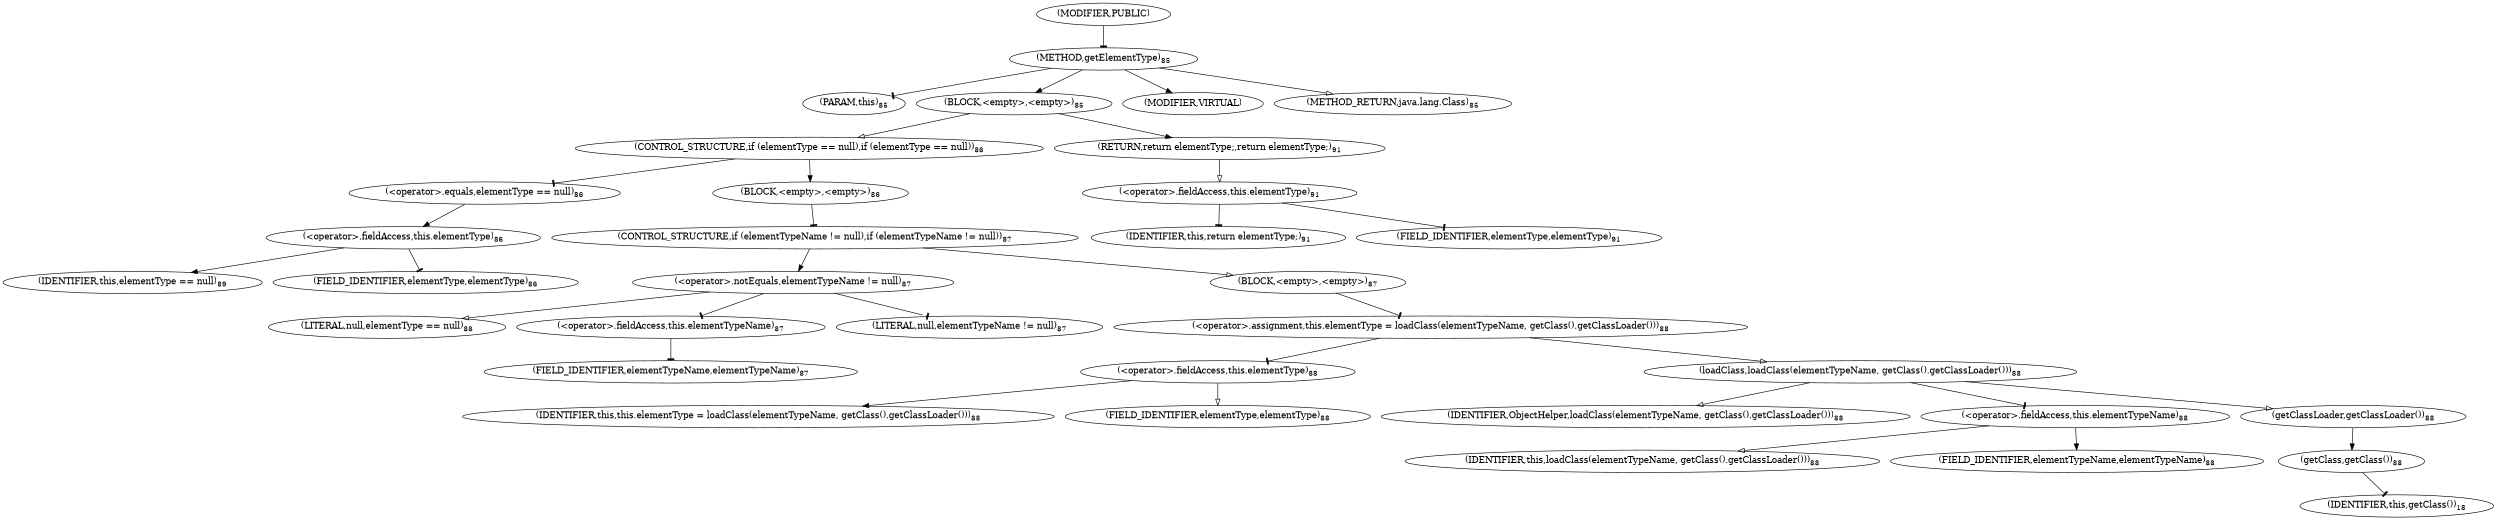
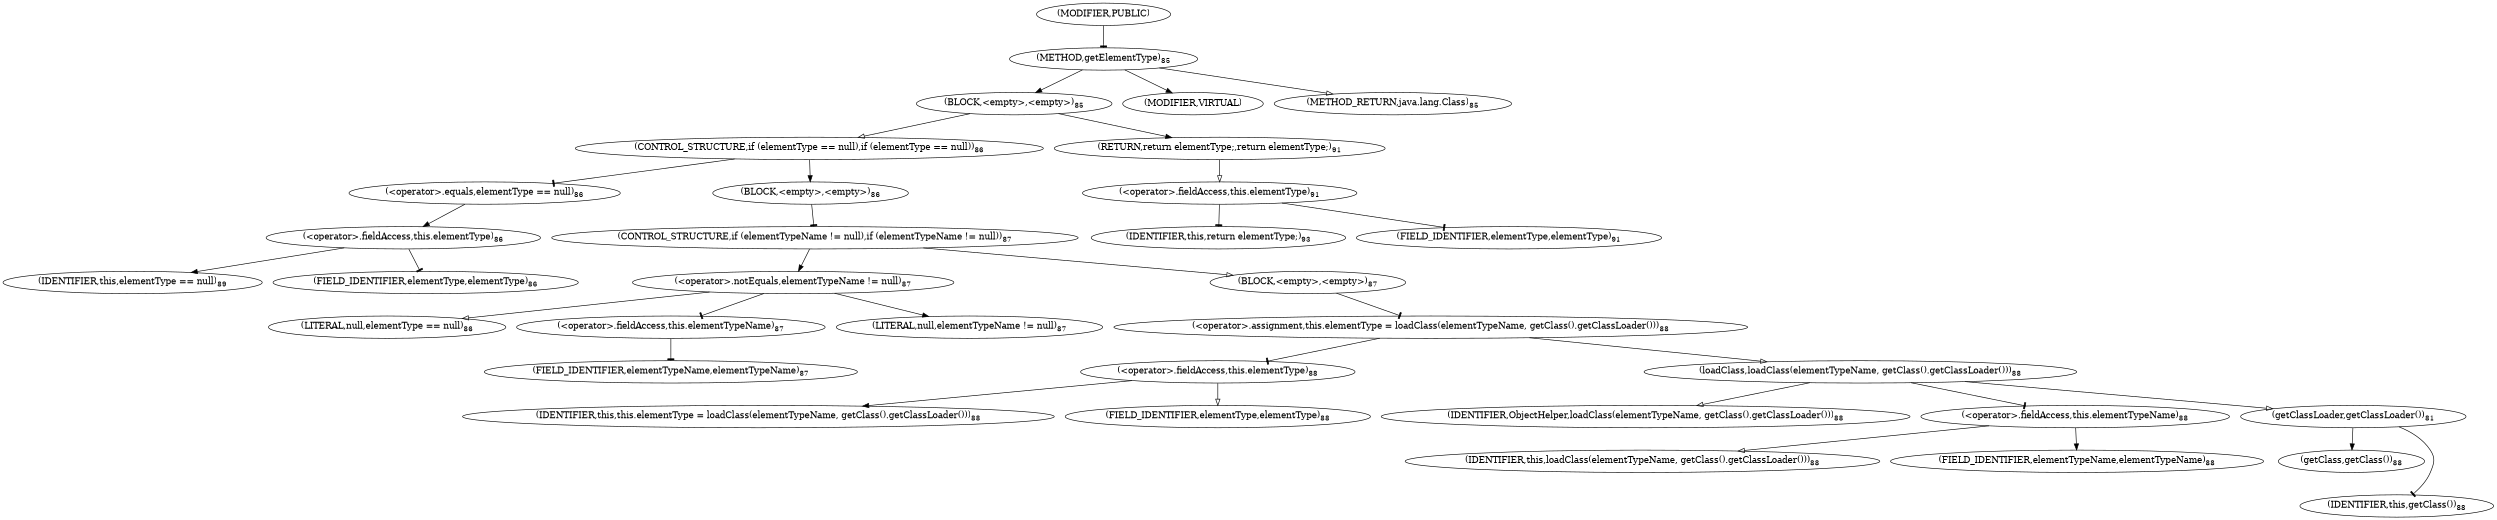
(854, 104) -> none
(1306, 237) -> (1306, 237)
(879, 304) -> (879, 304)
(2430, 416) -> (2430, 416)
(2373, 482) -> (2433, 455)
(2461, 505) -> (2461, 505)
